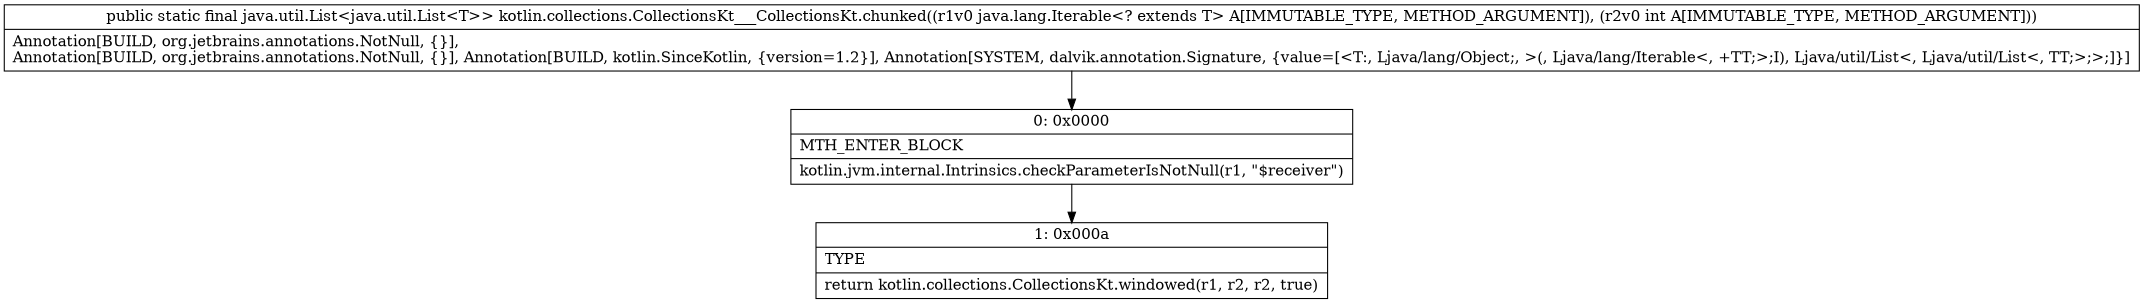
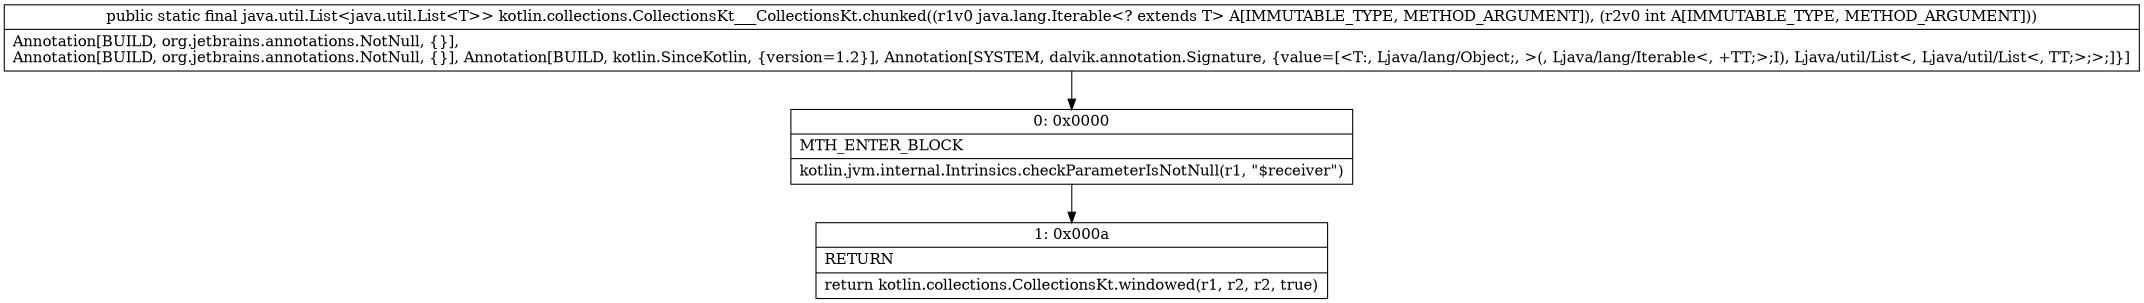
(845, 260) -> (859, 260)
